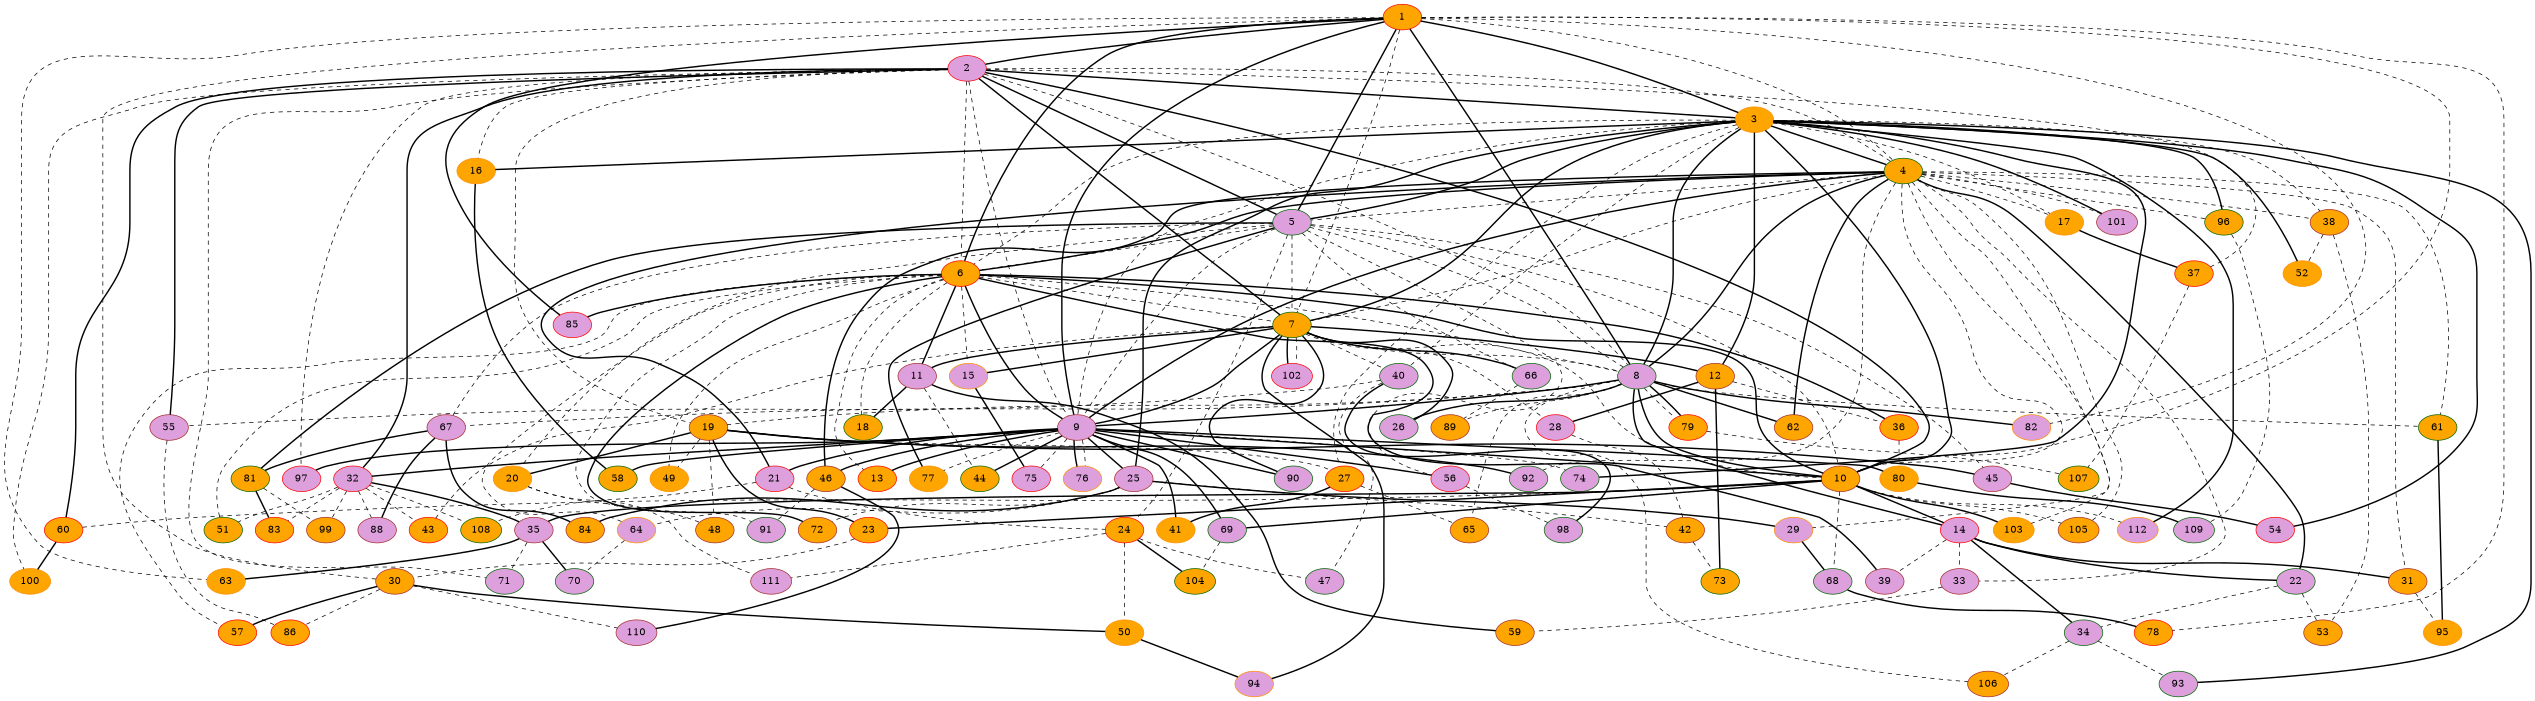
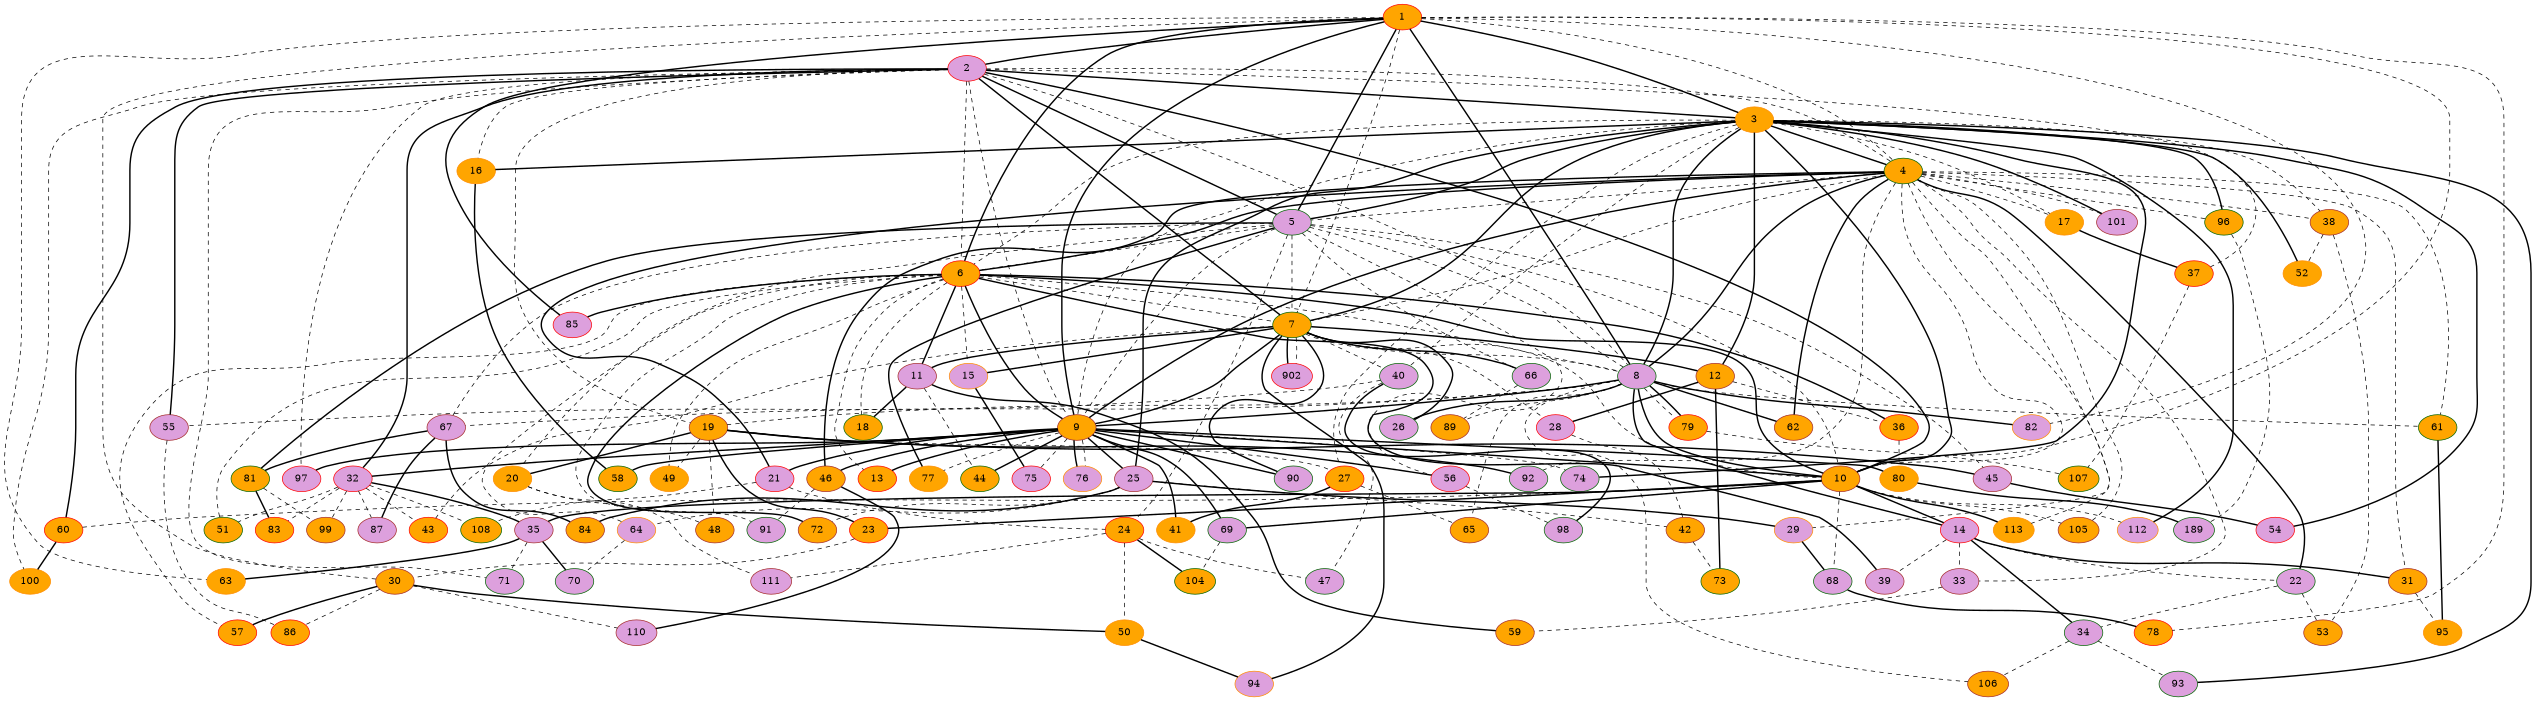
(1292, 376) -> (1292, 376)
(1077, 427) -> (1077, 427)
(377, 530) -> (377, 530)
(2014, 530) -> (2014, 530)
(2194, 530) -> (2194, 530)
(2124, 569) -> (2124, 569)
